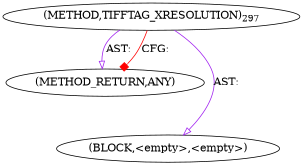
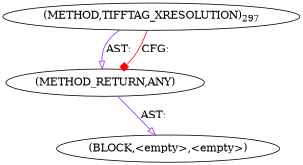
(213, 76) -> (134, 113)
